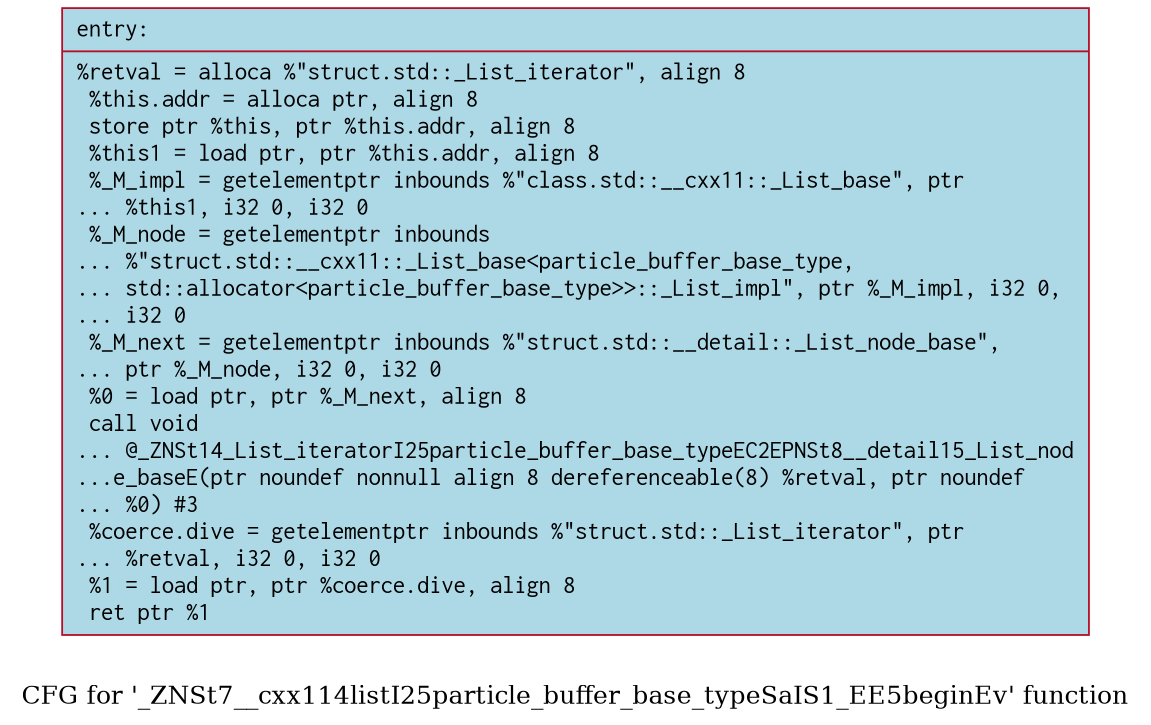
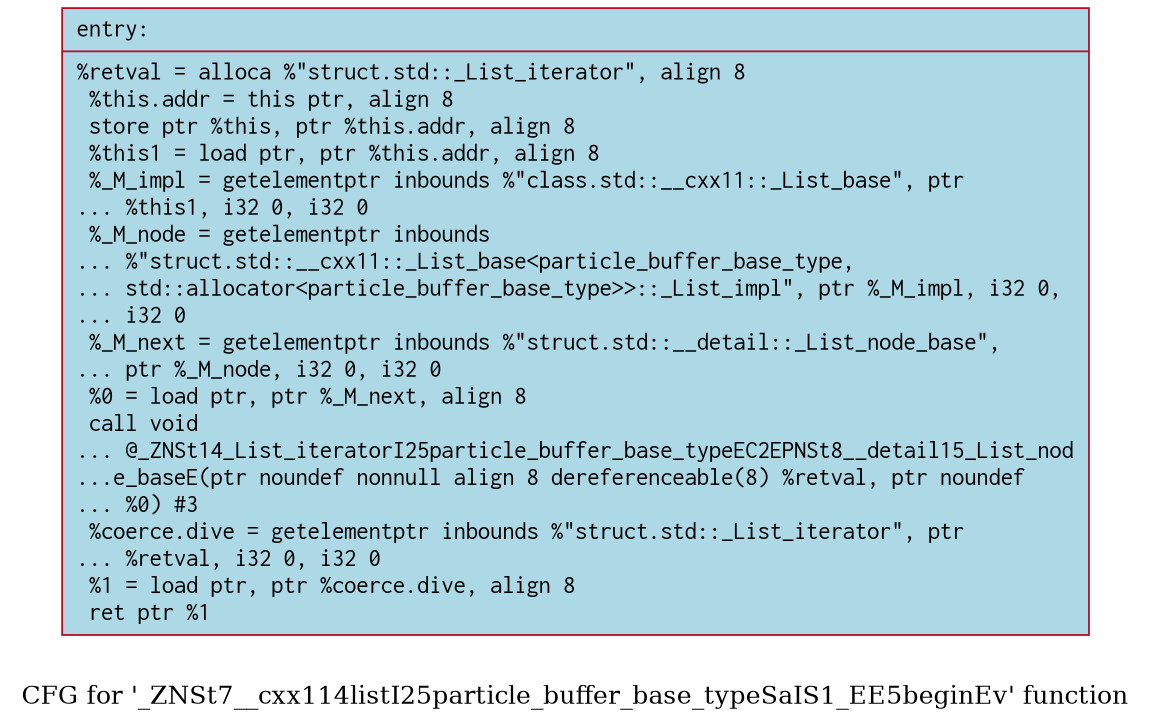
(277, 99) -> (266, 99)
